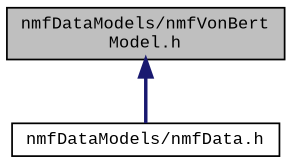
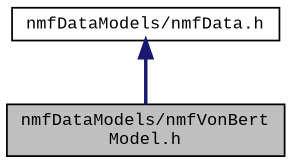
(146, 100) -> (146, 81)
